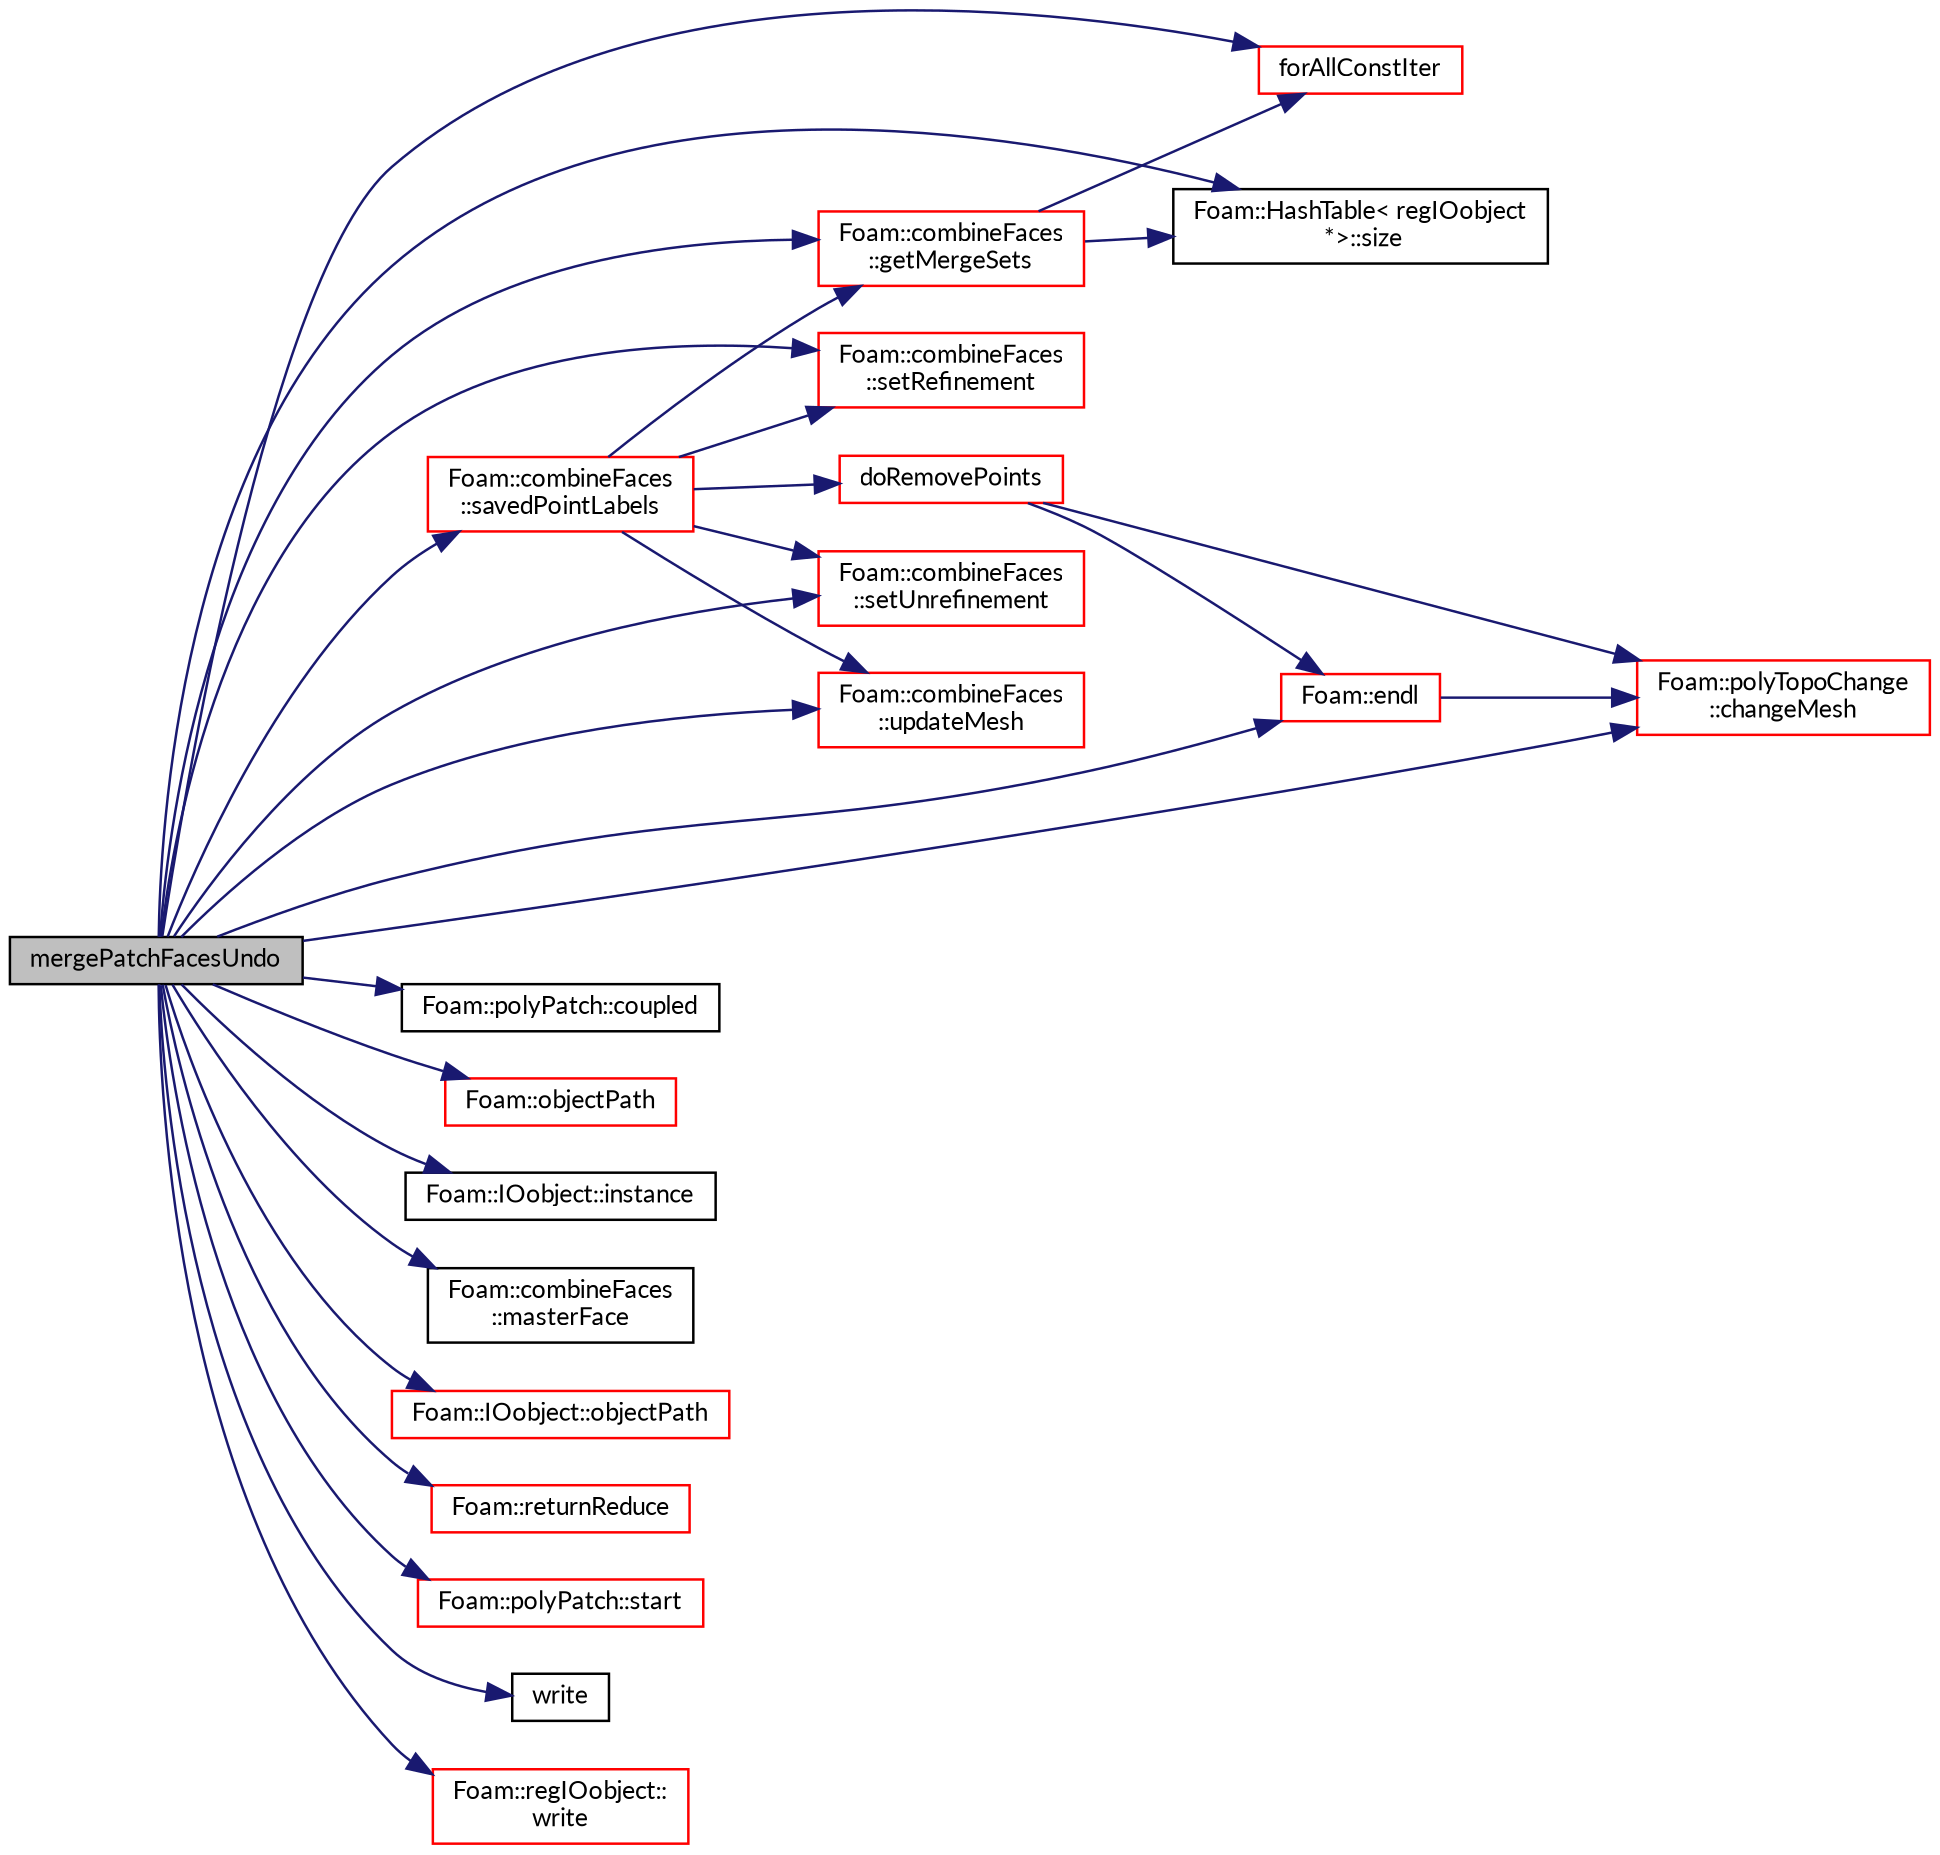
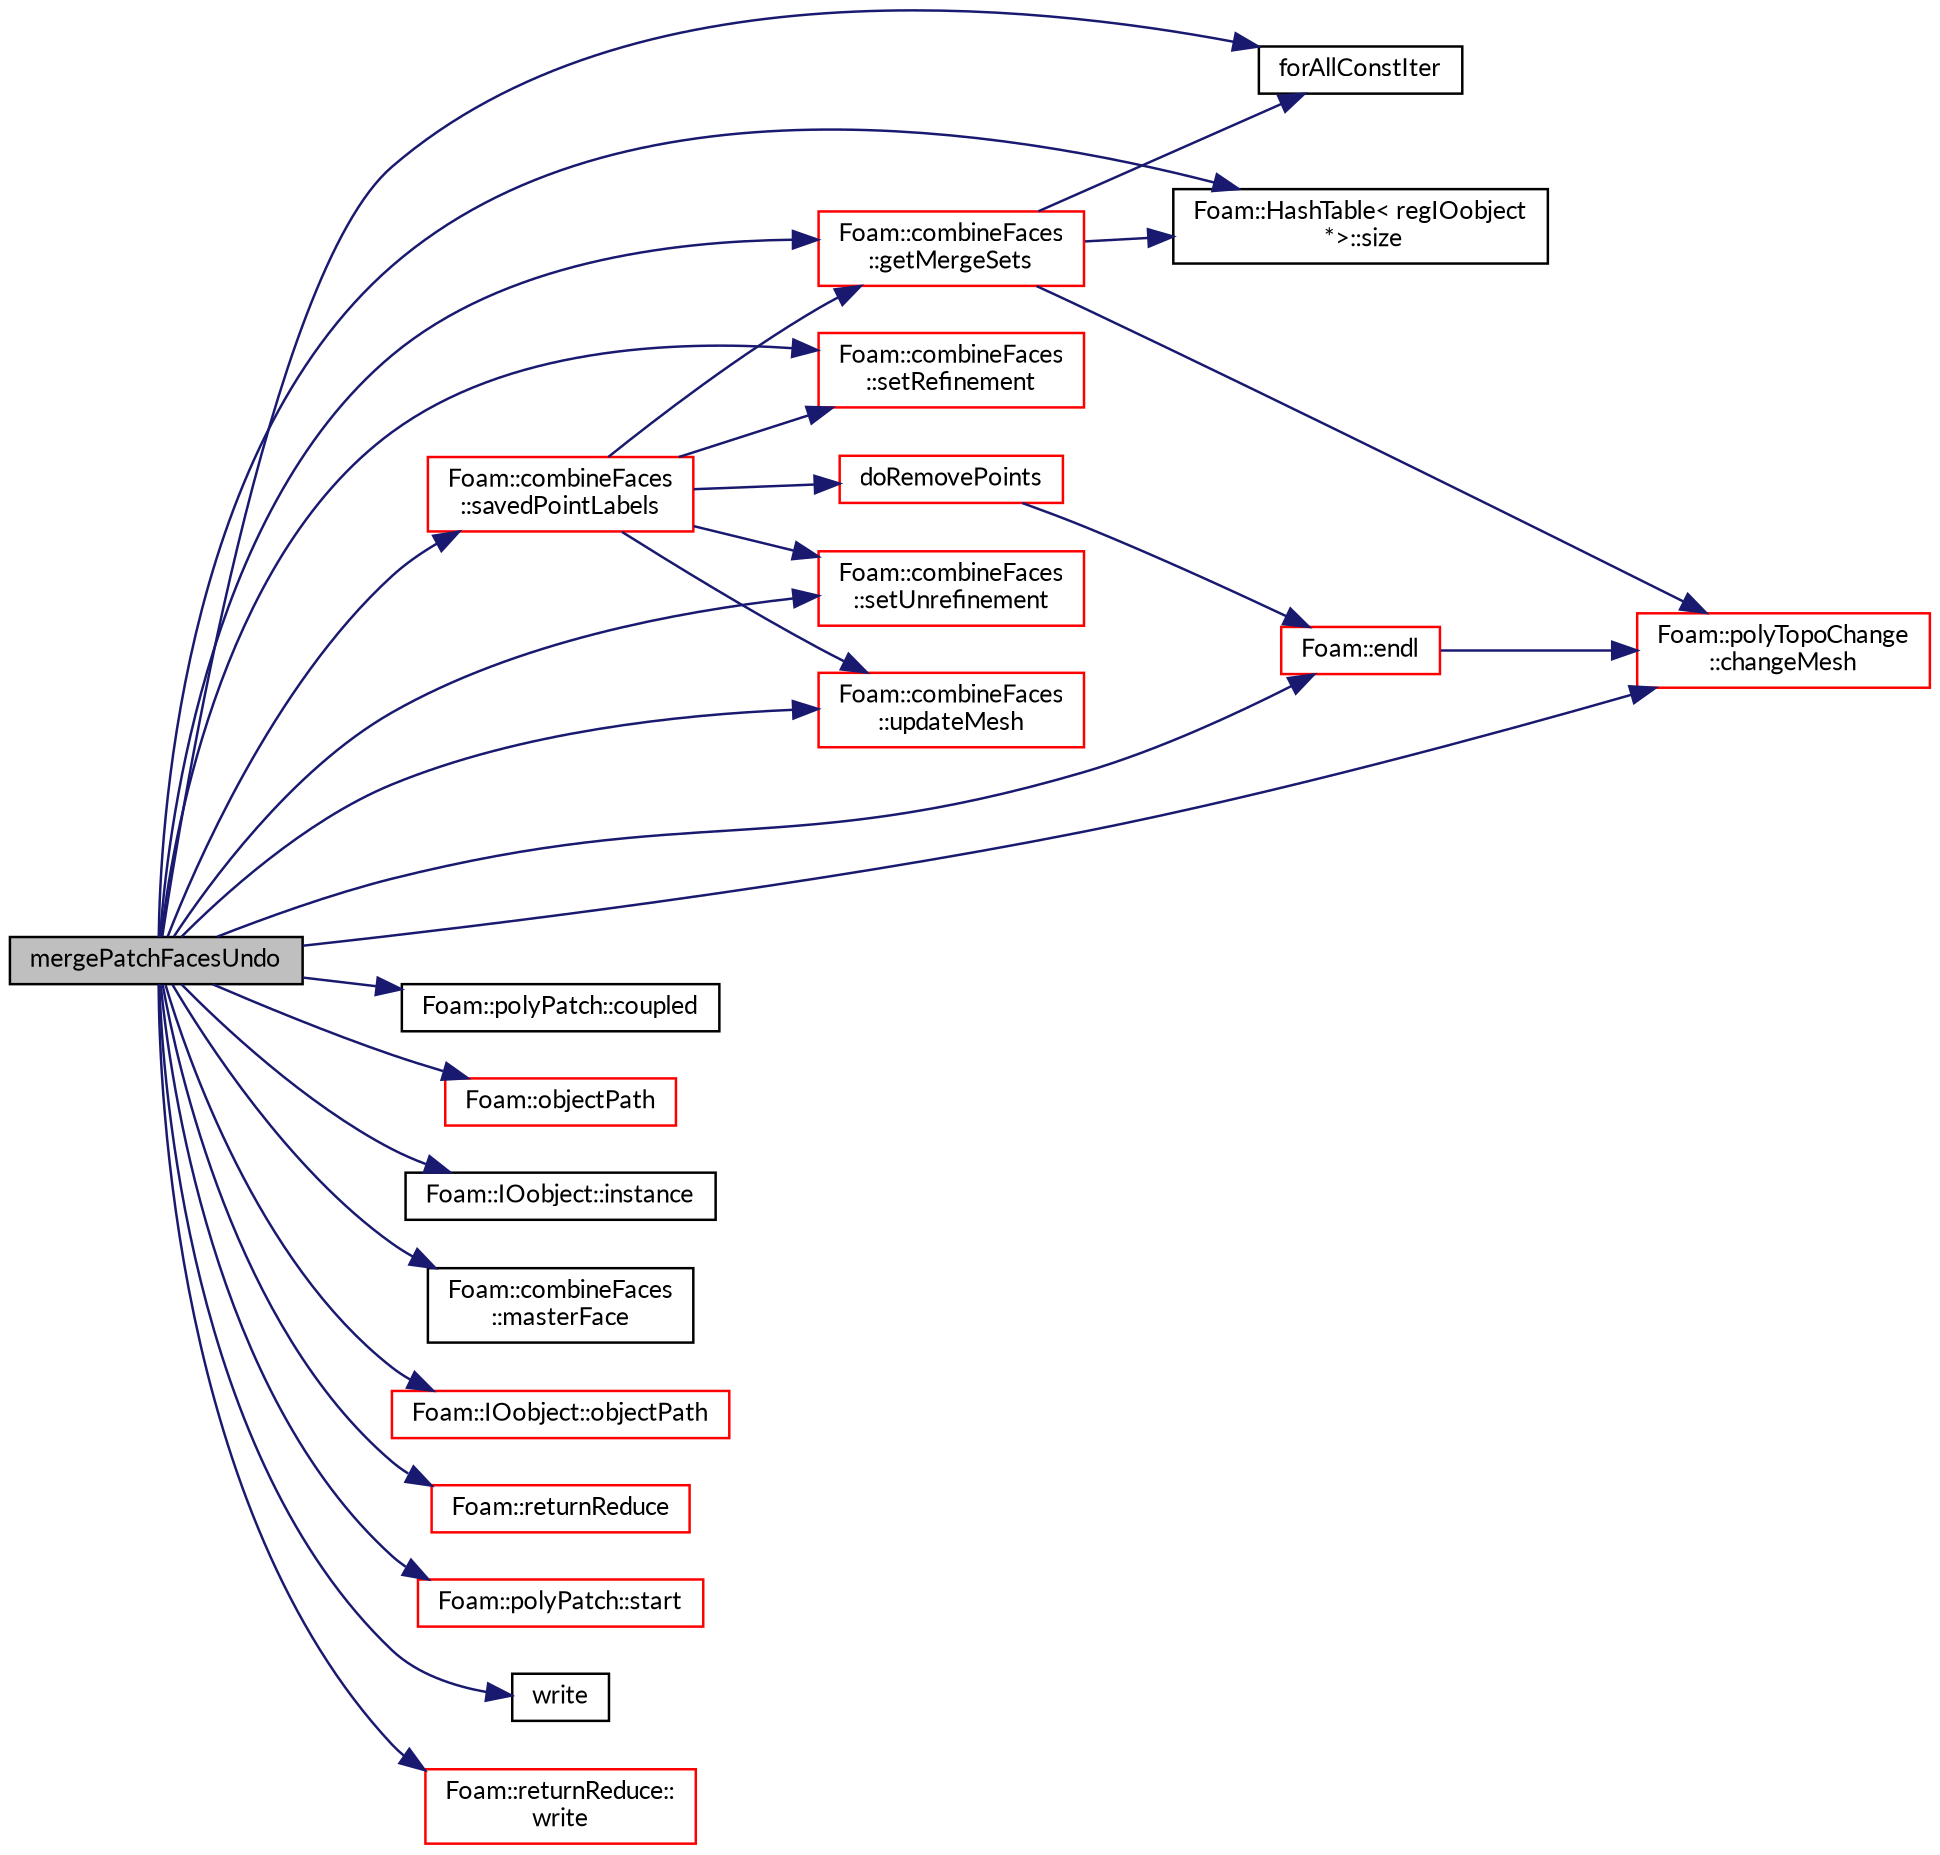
(1361, 70) -> (1361, 70)
(1329, 578) -> (1361, 442)
(561, 1806) -> (561, 1806)
